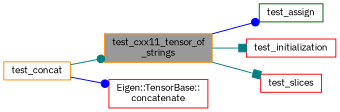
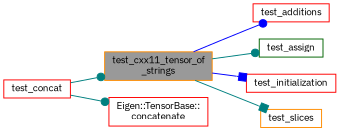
none -> (291, 13)
(232, 29) -> (232, 56)
(224, 48) -> (224, 75)
(37, 71) -> (37, 89)
(86, 80) -> (86, 98)
(291, 83) -> (291, 118)
